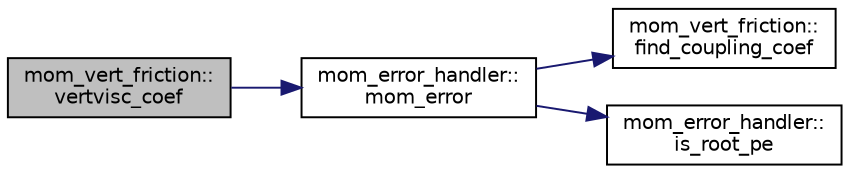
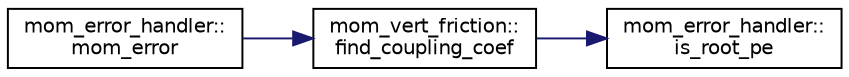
(119, 88) -> none
(562, 110) -> (562, 38)
